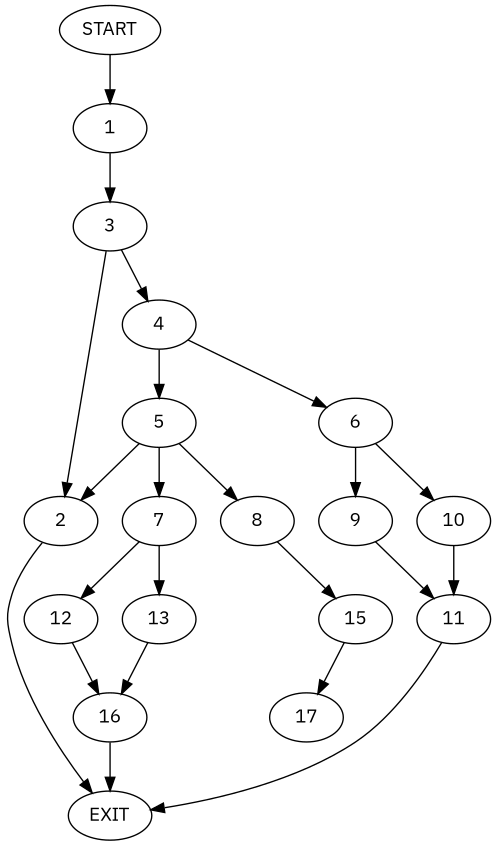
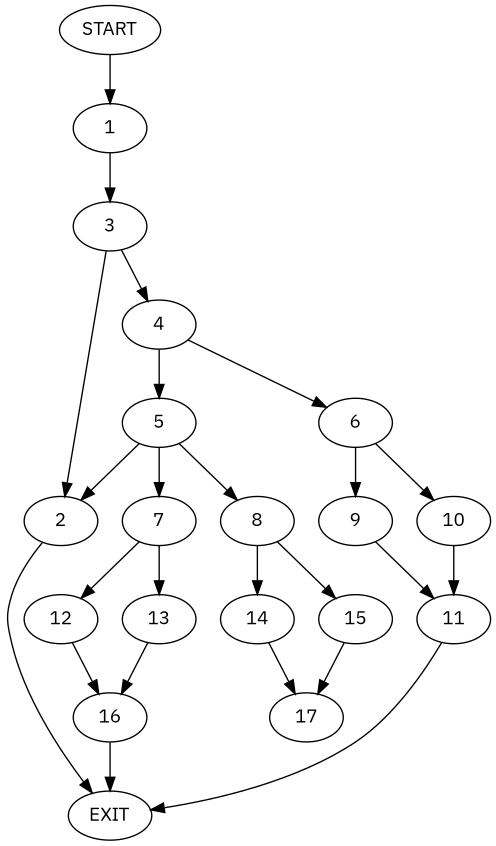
none -> (257, 619)
